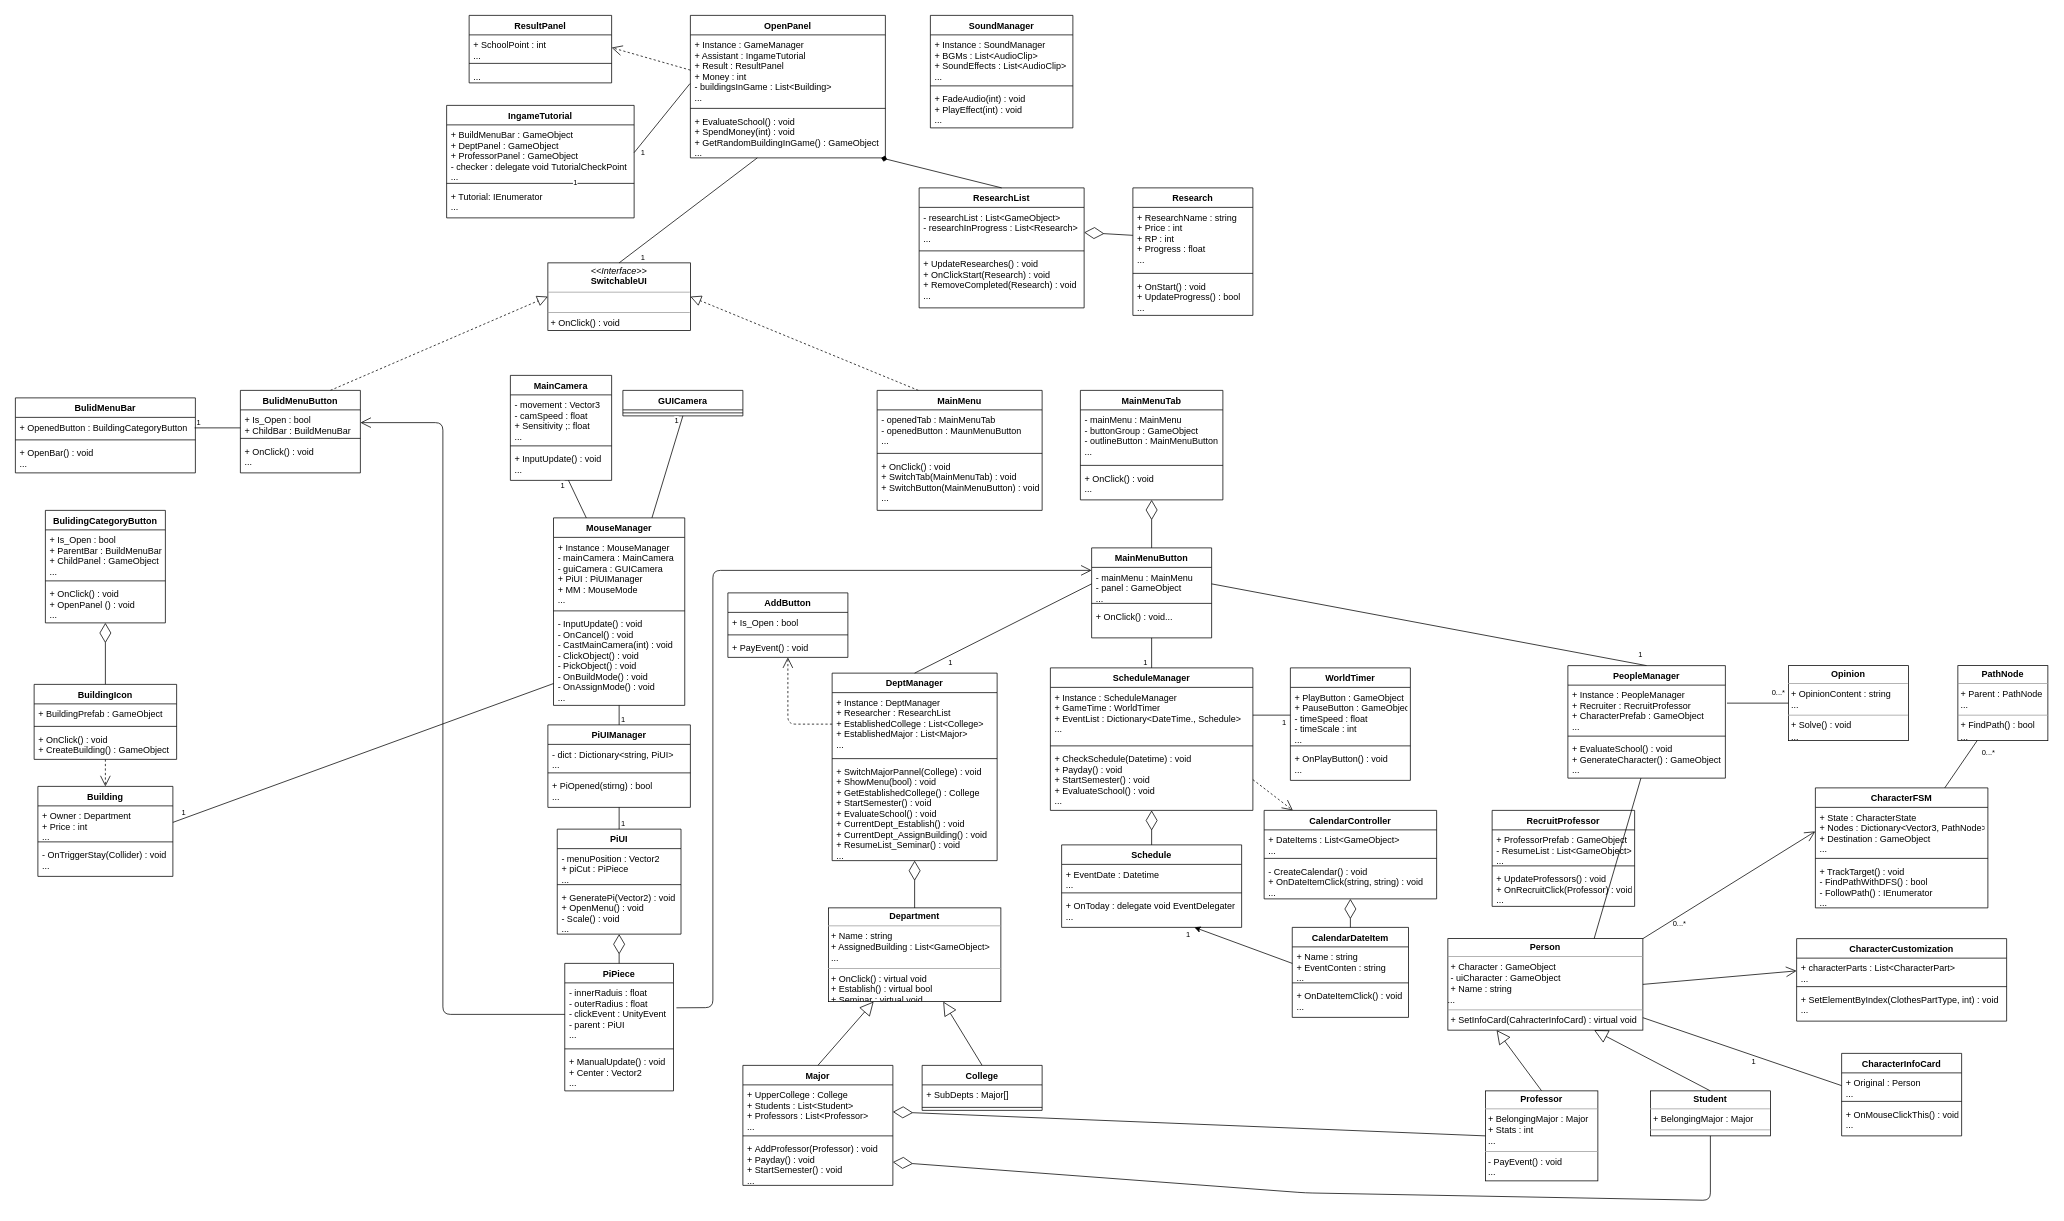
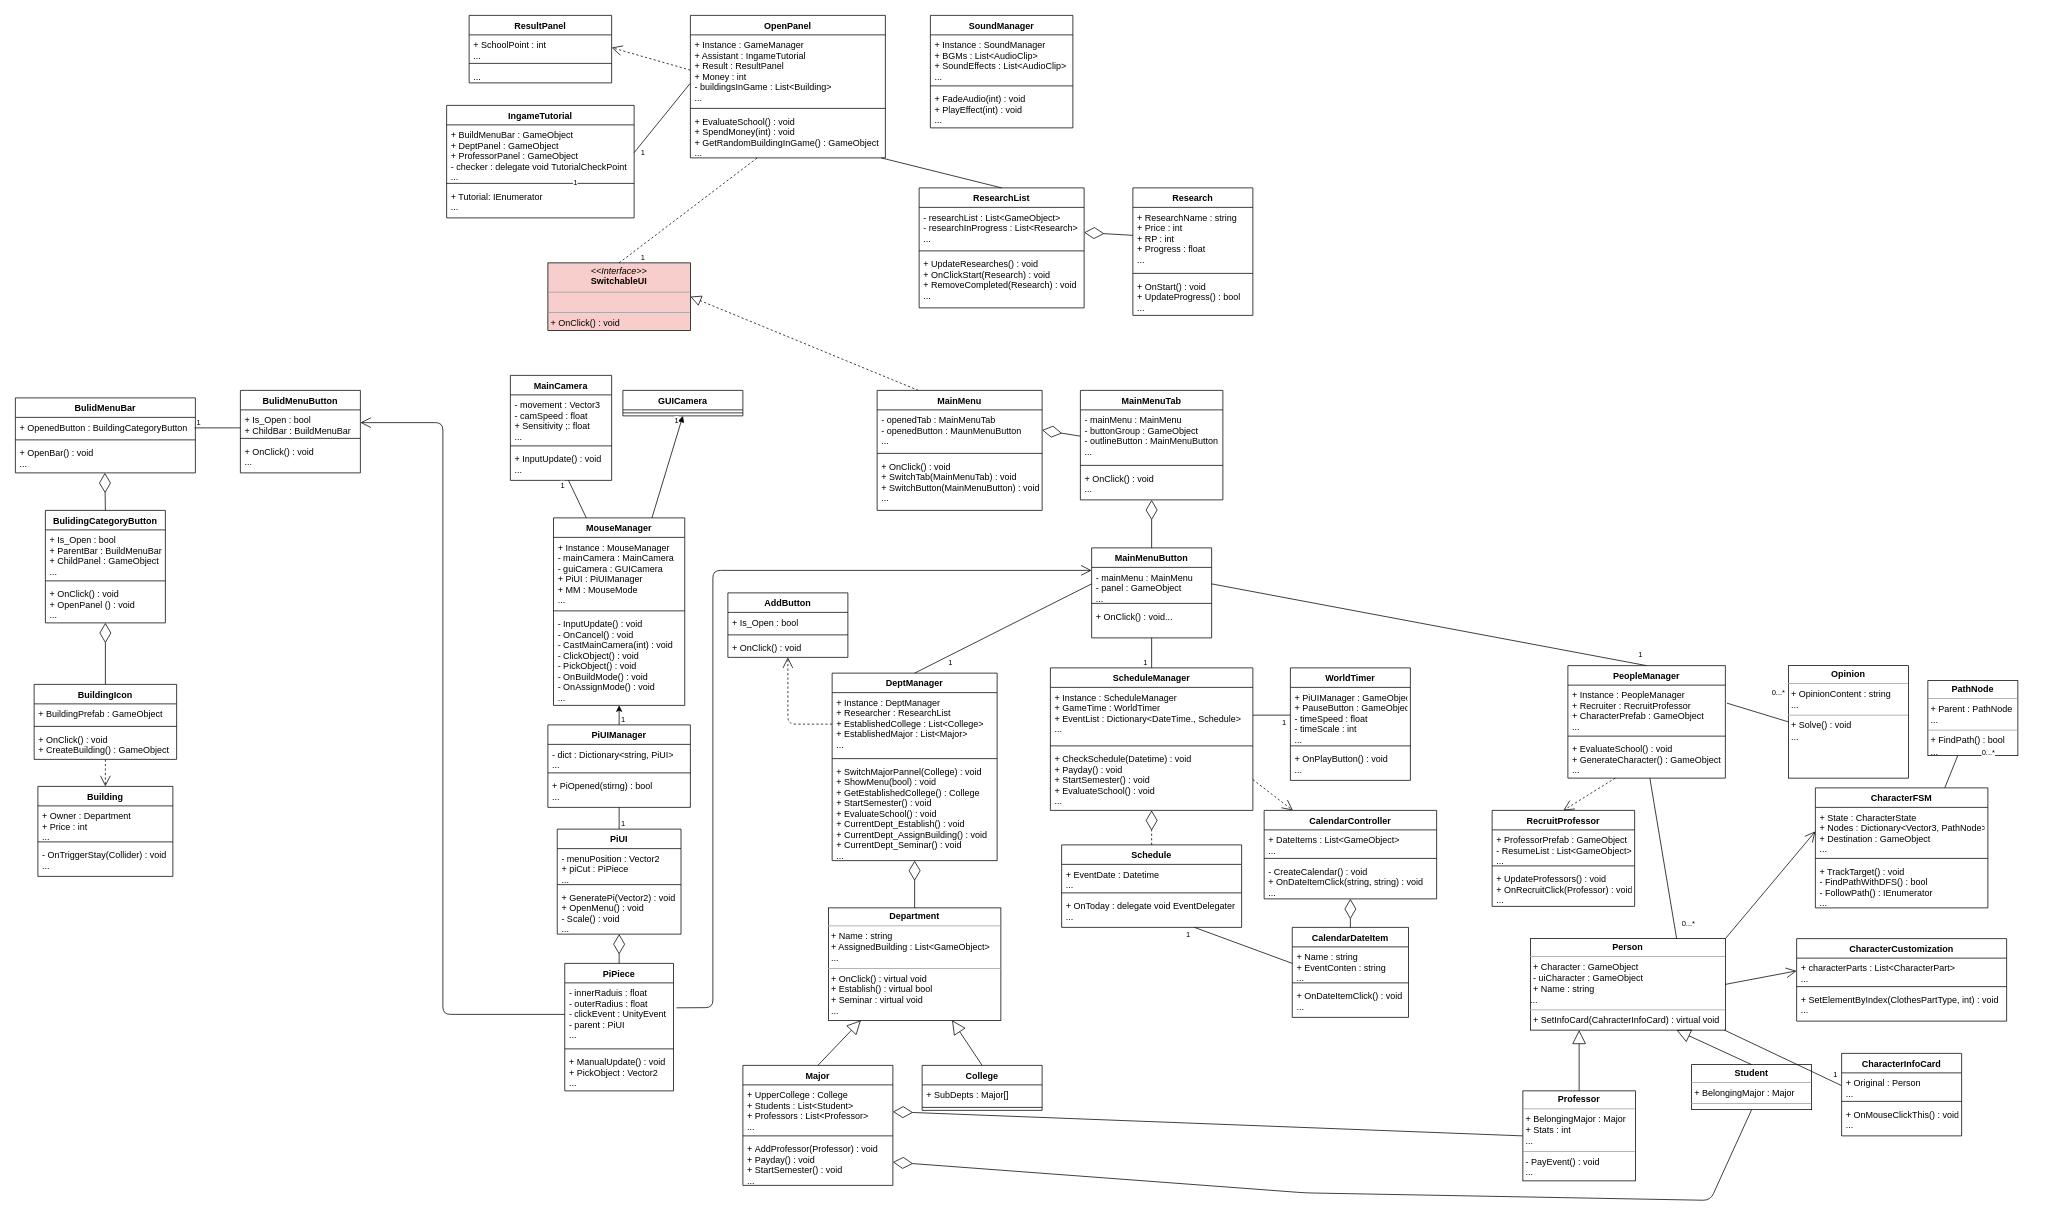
(888, 160) -> (886, 159)
(687, 211) -> (687, 211)
(619, 297) -> (619, 297)
(434, 346) -> none
(681, 421) -> (681, 423)
none -> (1070, 435)
none -> (105, 501)
(774, 648) -> (769, 648)
(1352, 698) -> (1354, 698)
(1848, 703) -> (1848, 722)
(2003, 703) -> (1973, 718)
(619, 711) -> (619, 712)
(362, 753) -> none
(914, 772) -> (914, 772)
none -> (1589, 795)
(1152, 837) -> (1152, 837)
(1200, 929) -> (1200, 929)
(915, 955) -> (915, 964)
(1545, 984) -> (1628, 984)
(620, 1062) -> (620, 1062)
(1710, 1113) -> (1752, 1087)
(1542, 1136) -> (1579, 1136)
